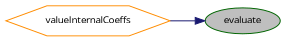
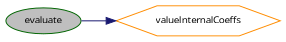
(183, 21) -> (94, 21)
